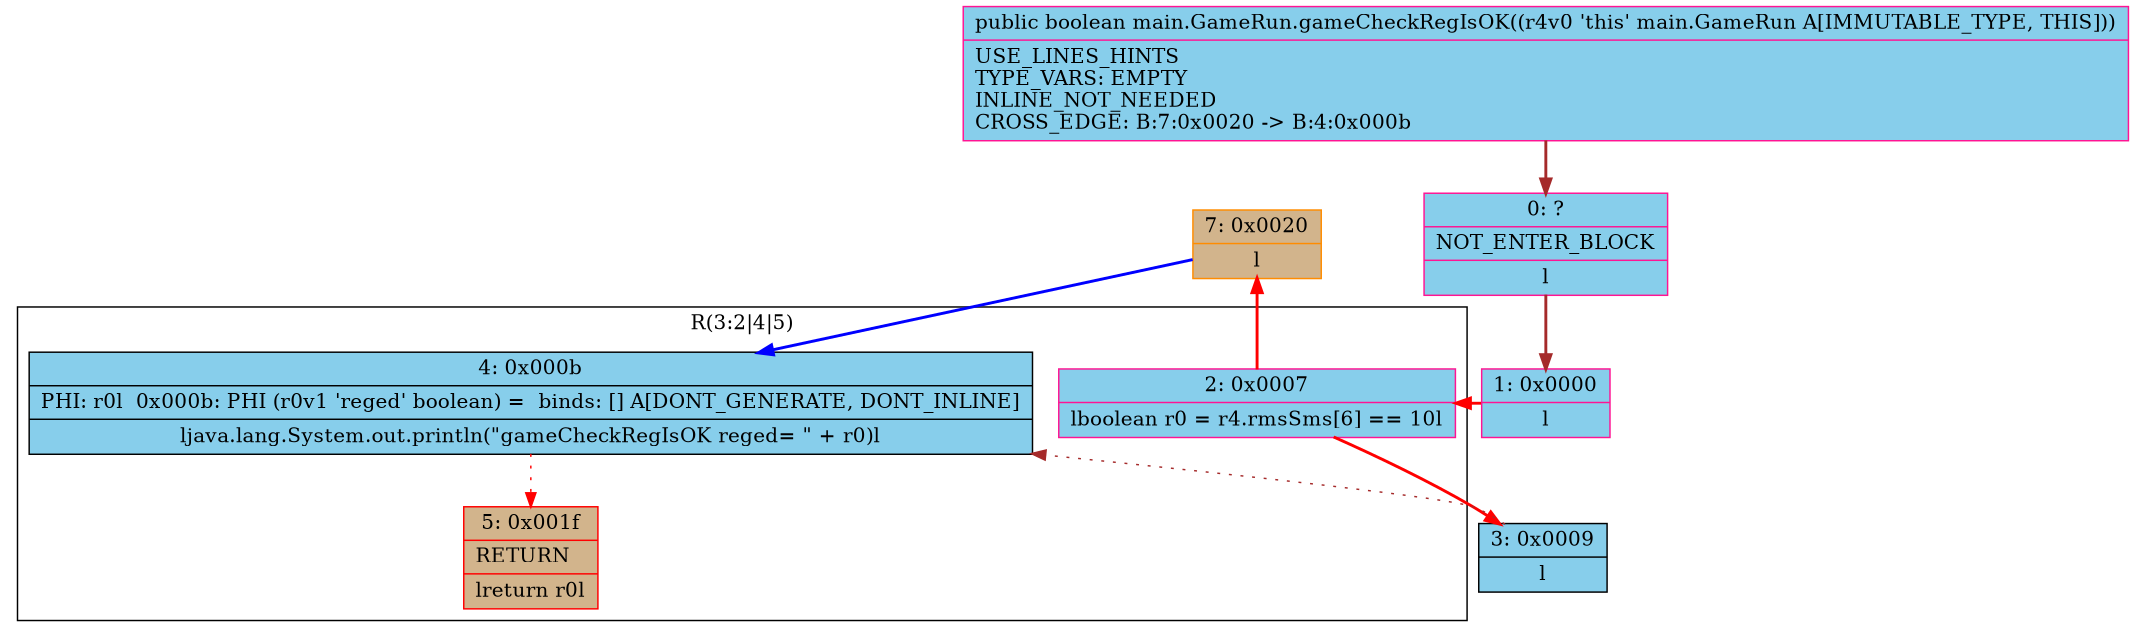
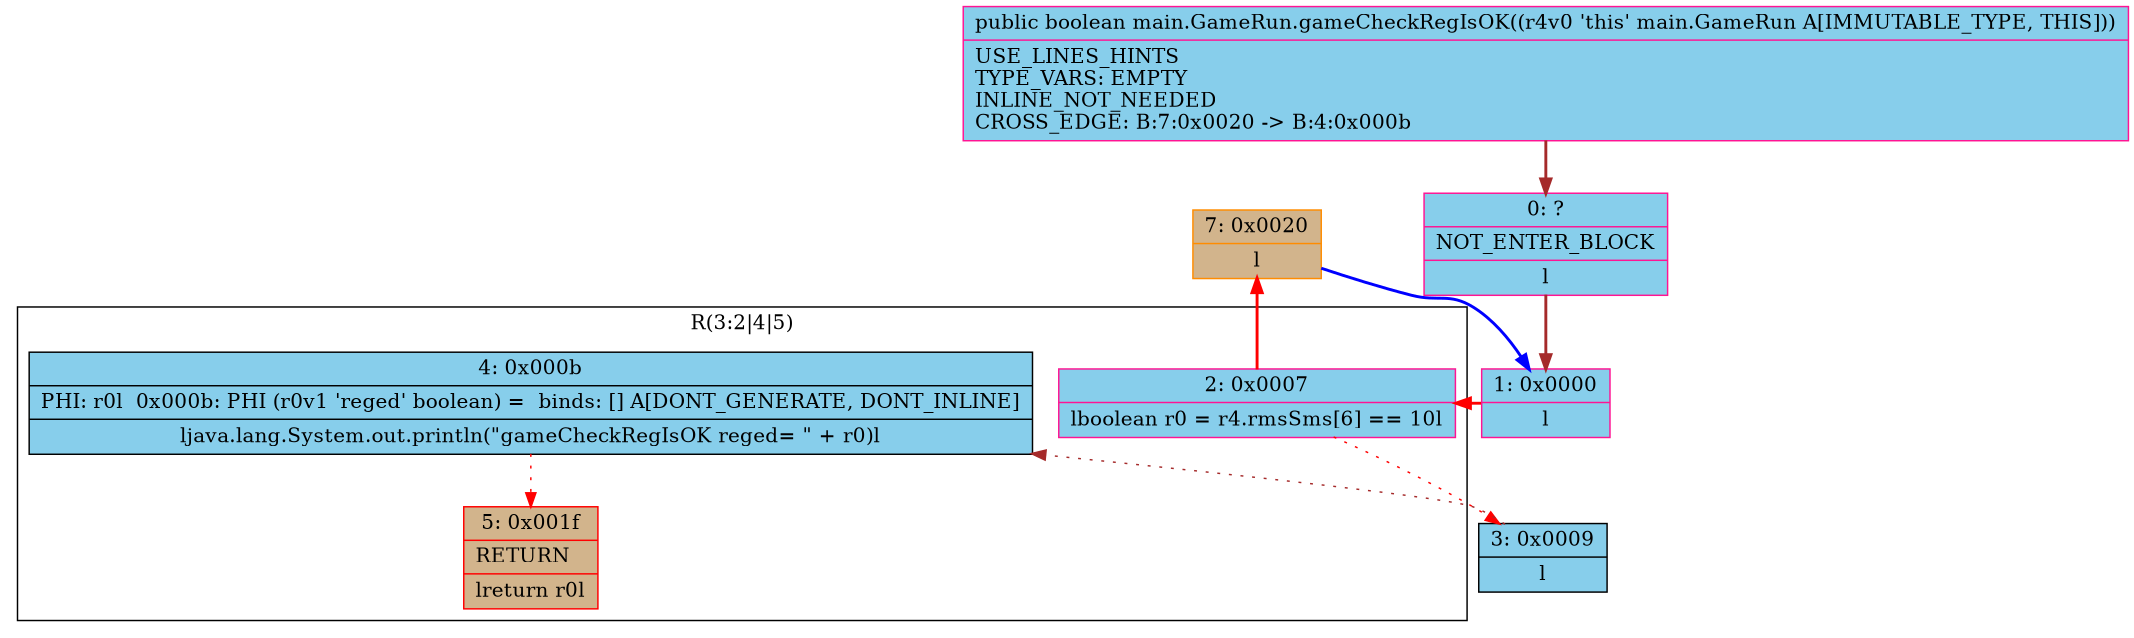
(1014, 298) -> (1431, 298)
(1412, 474) -> (1412, 474)
